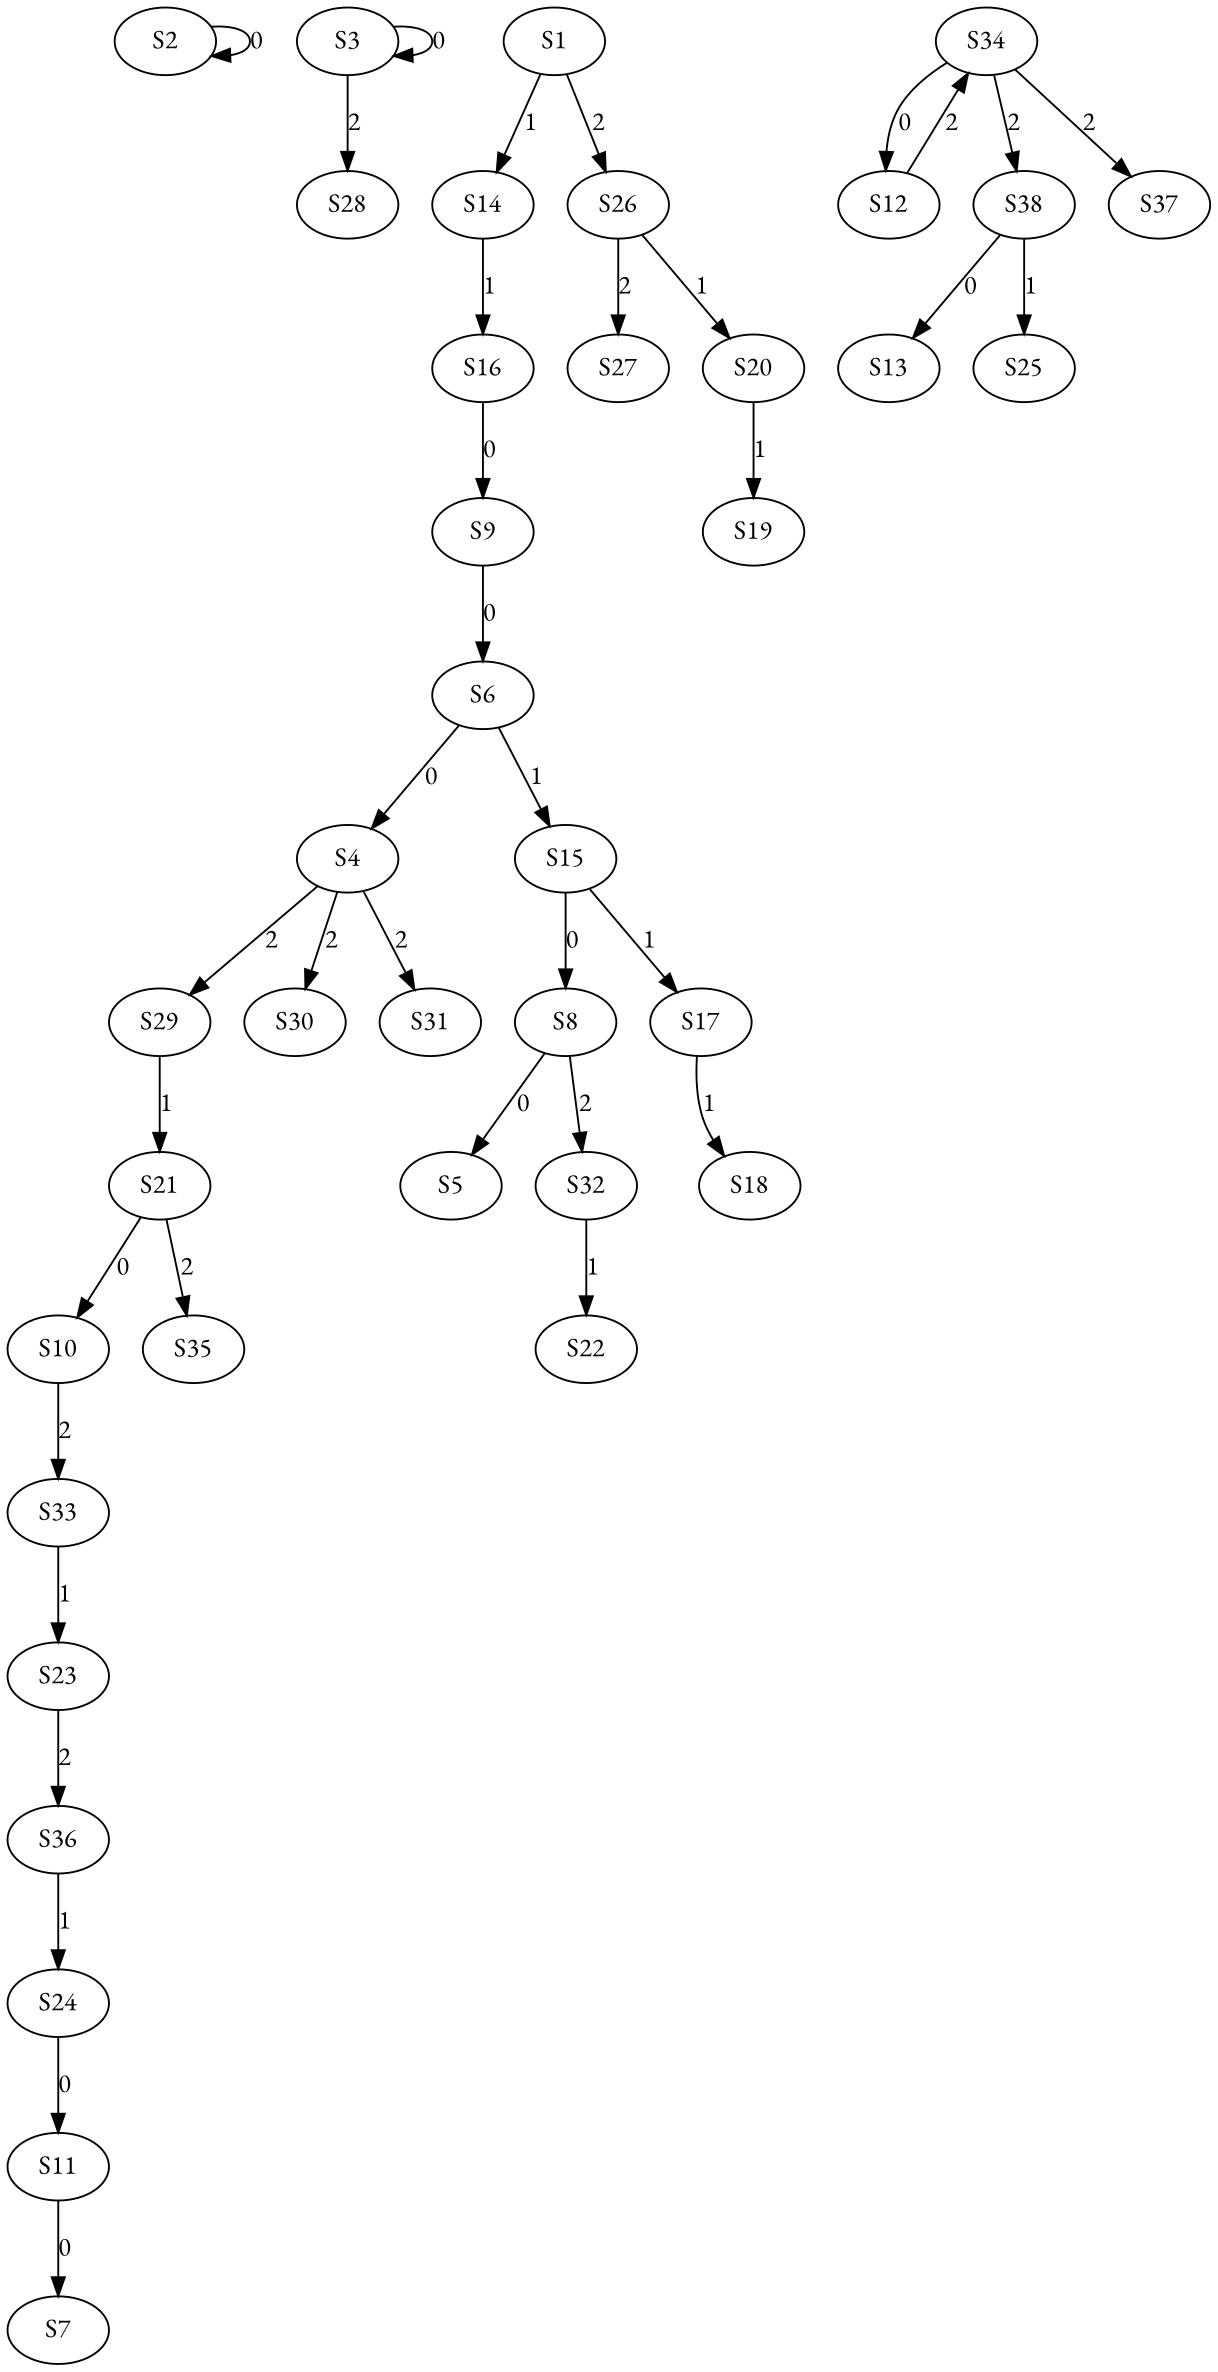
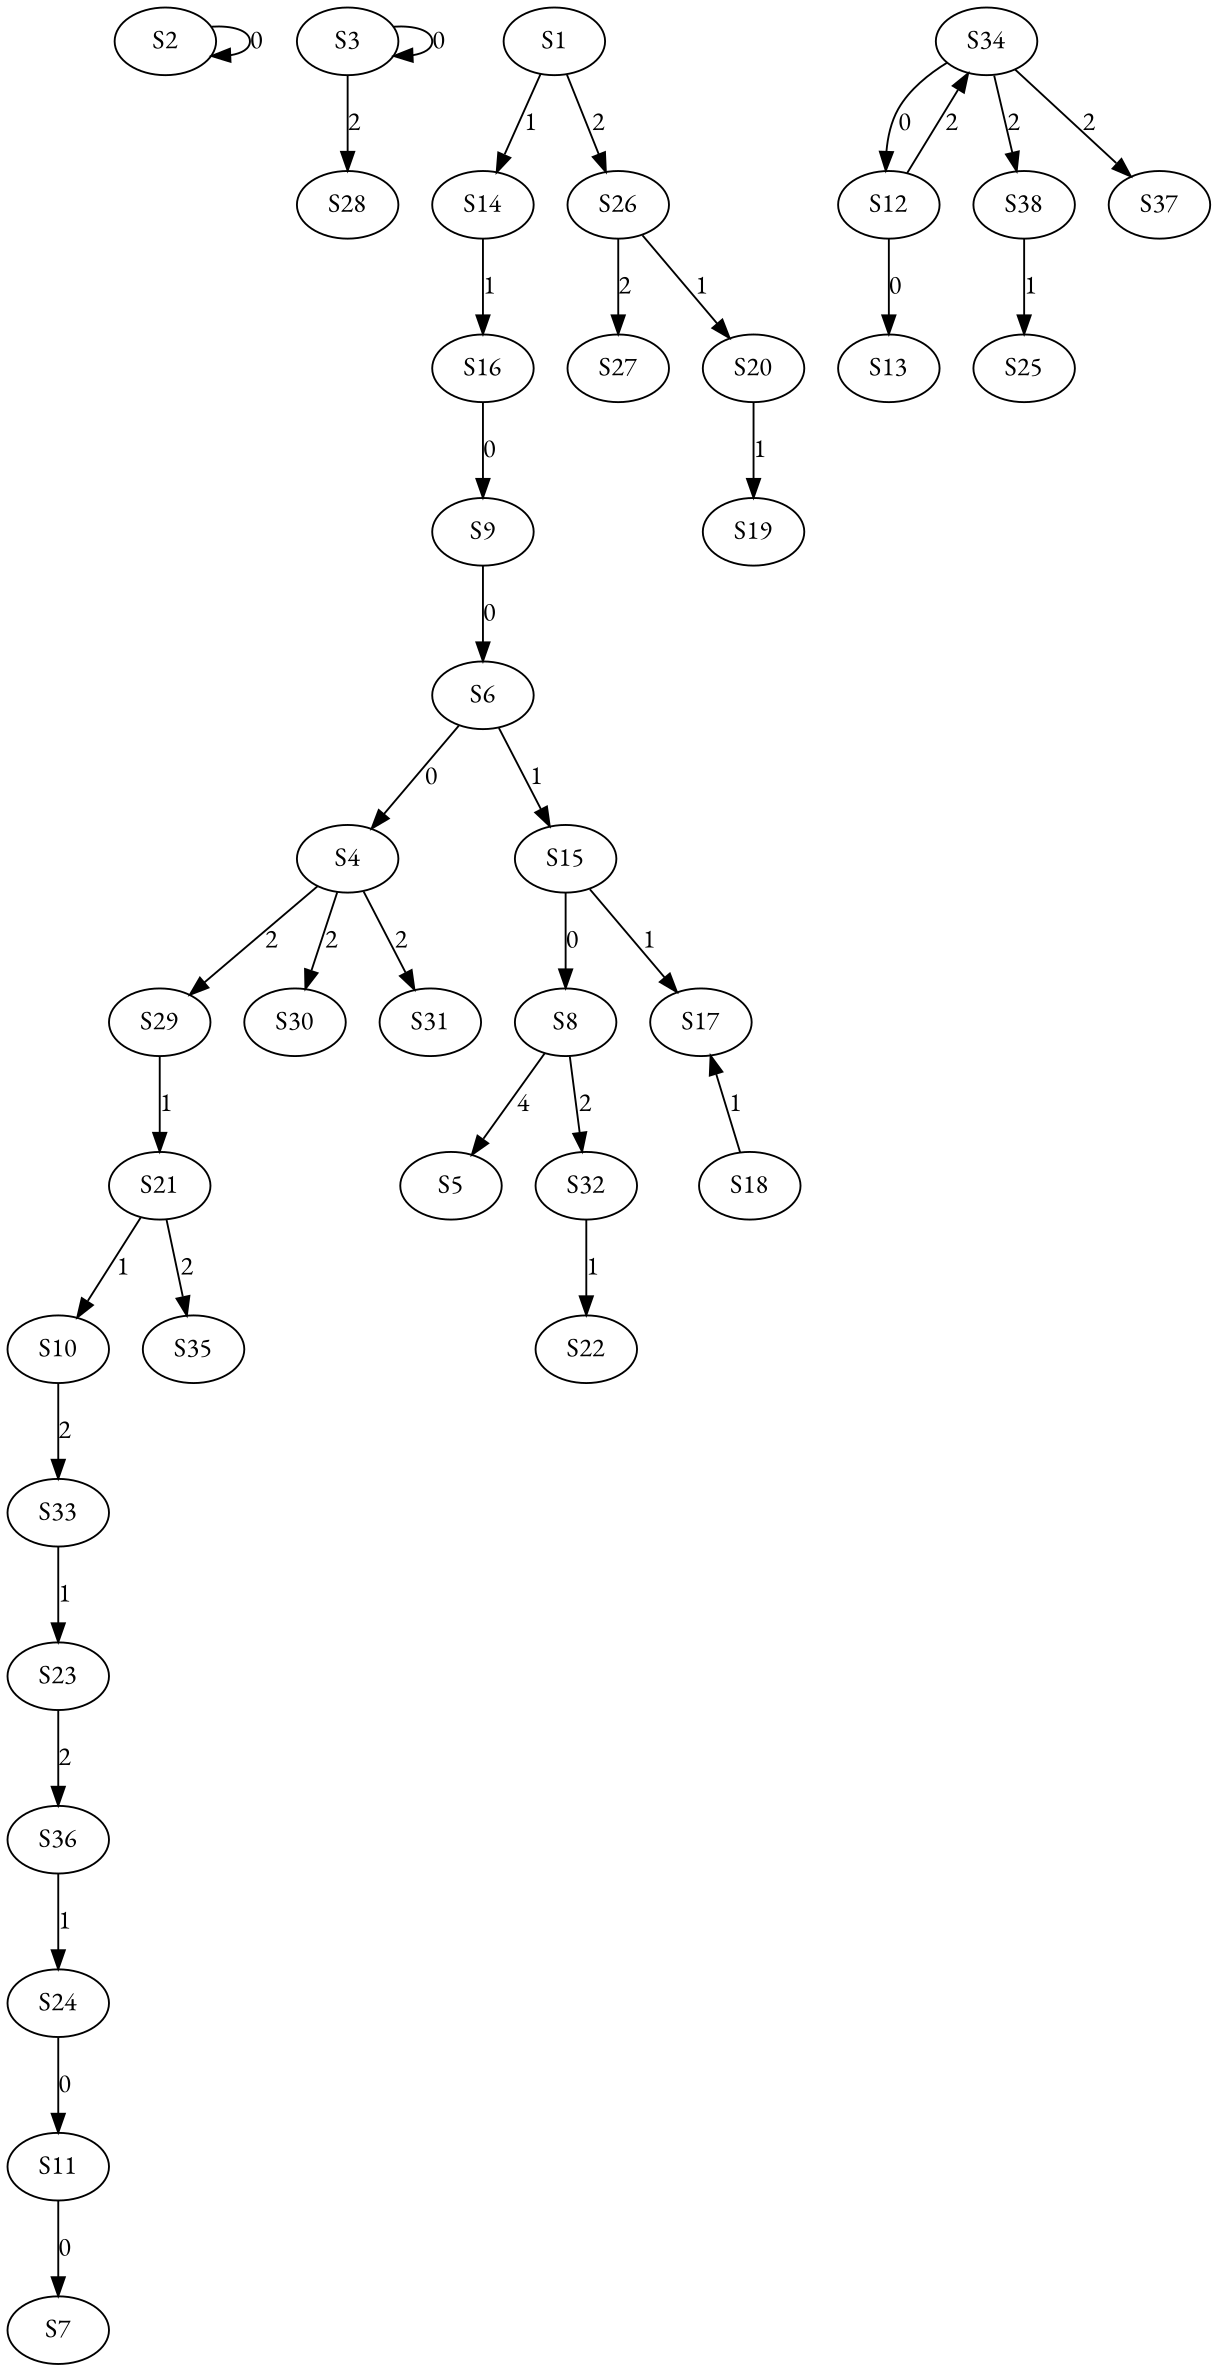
(963, 279) -> (889, 277)
(699, 1100) -> (728, 1113)
(523, 1104) -> (523, 1104)
(123, 1267) -> (123, 1267)
